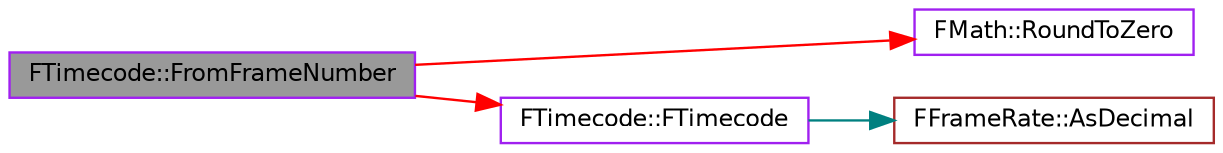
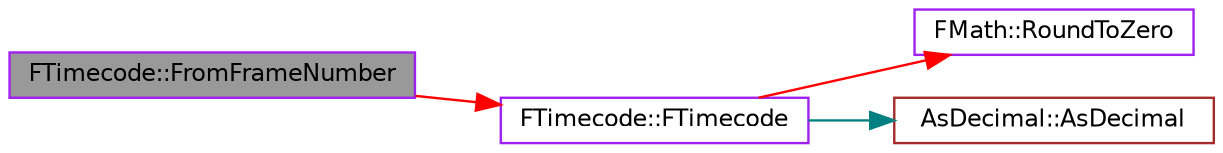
(652, 53) -> (842, 79)
(1054, 120) -> (1054, 120)
